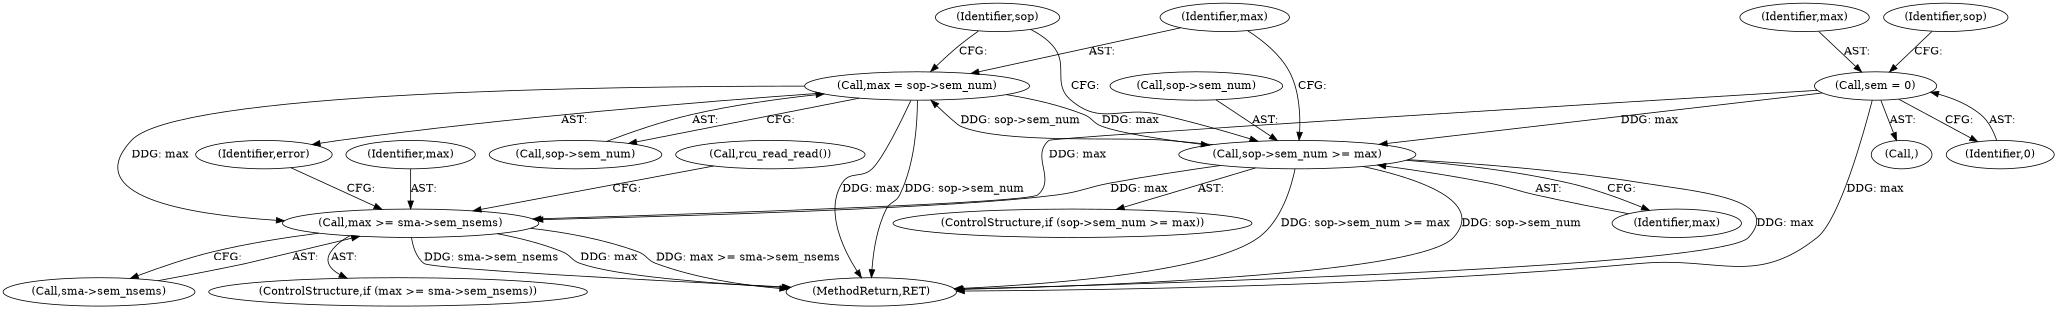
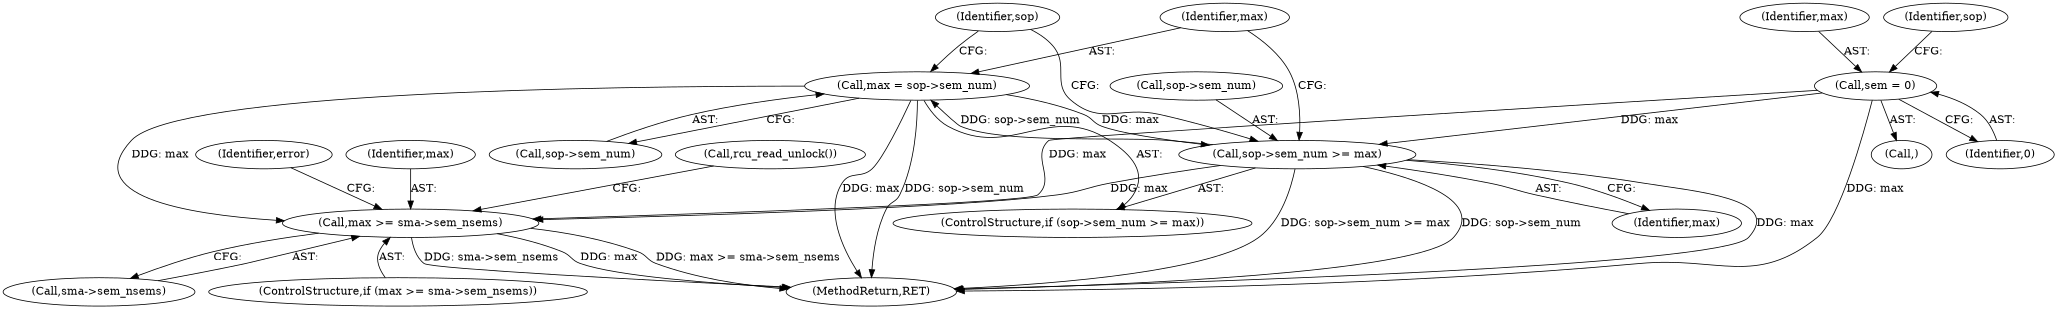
(570, 114) -> (1051, 128)
(770, 155) -> (770, 155)
(330, 253) -> (378, 260)
